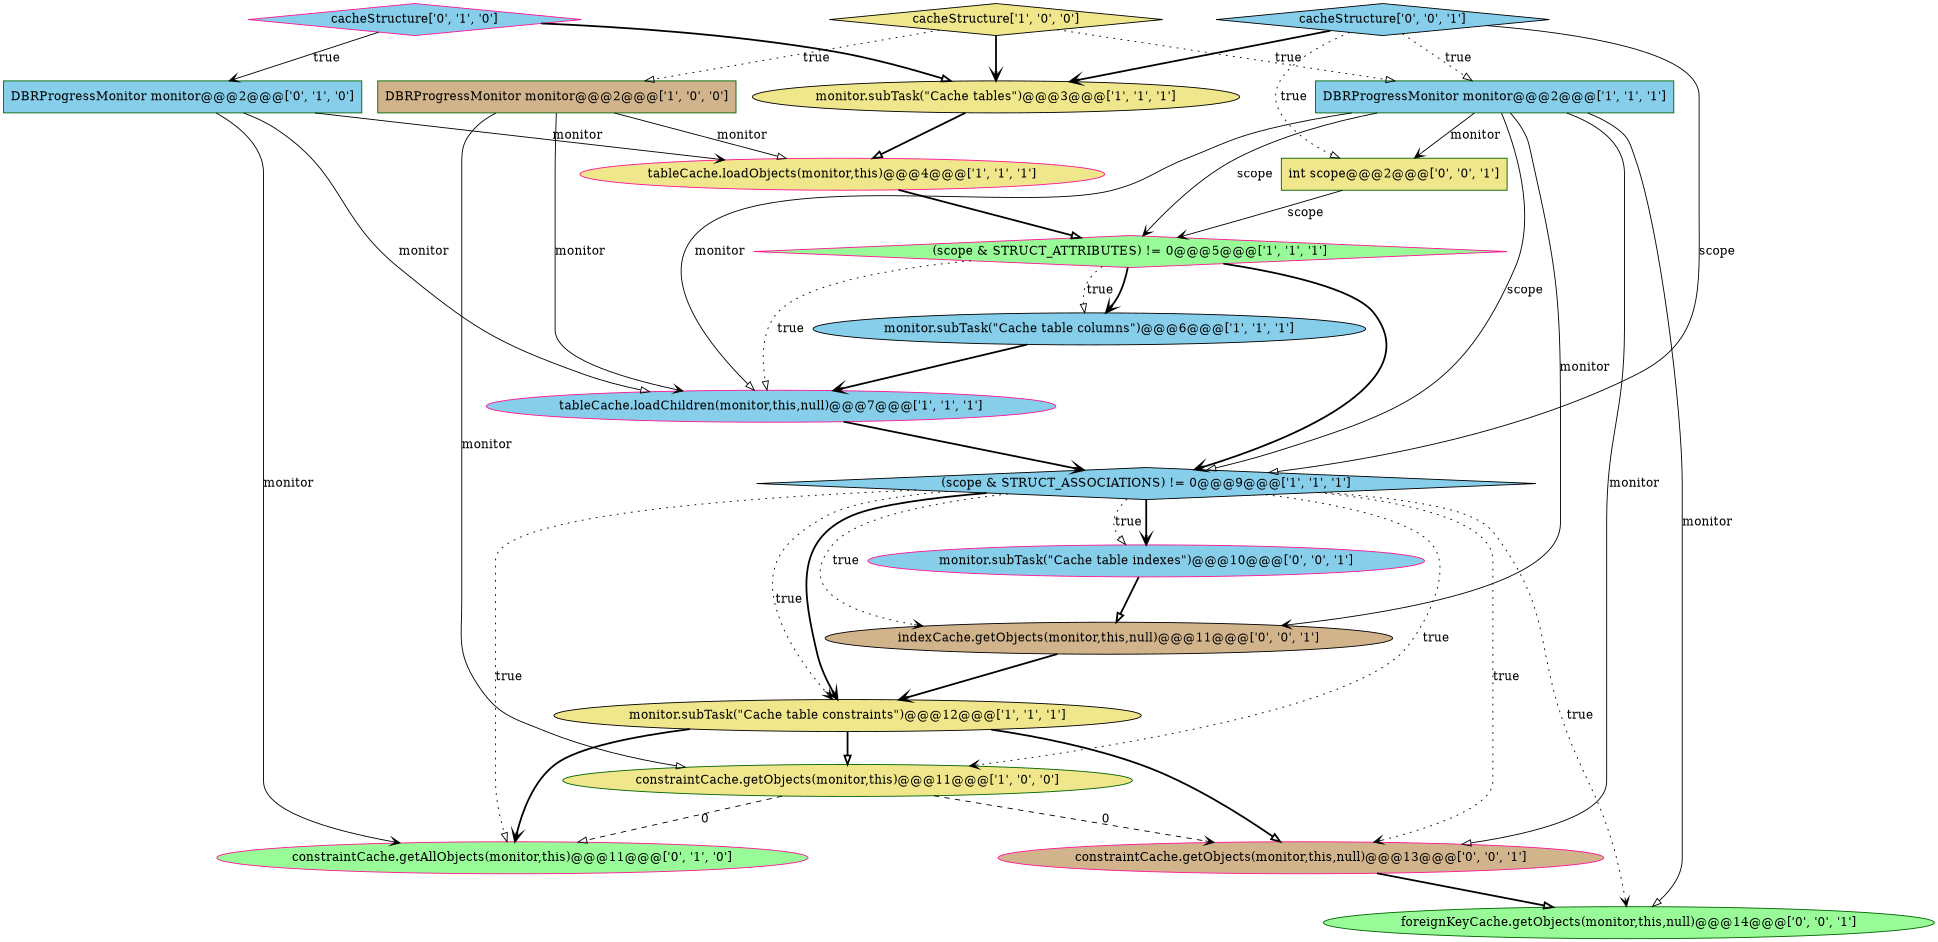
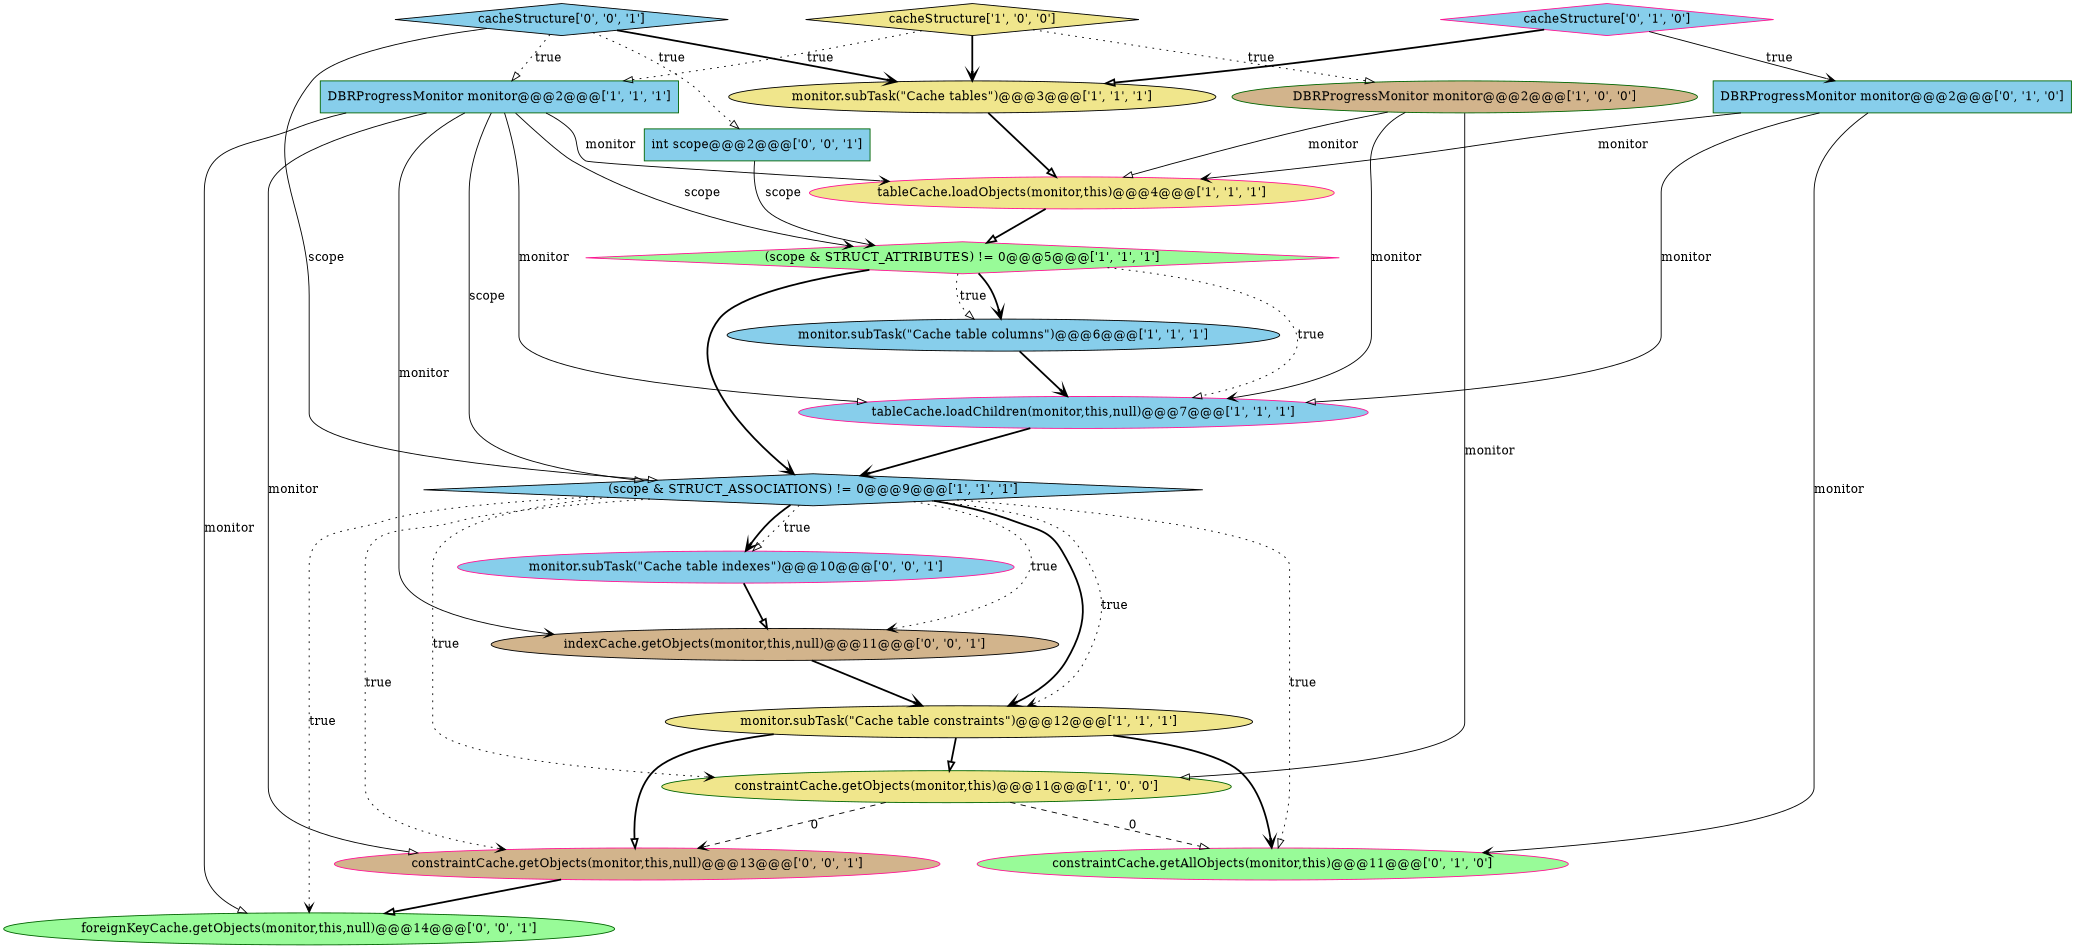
(557, 97) -> (1465, 97)
(1448, 133) -> (700, 170)
(1394, 174) -> (757, 145)
